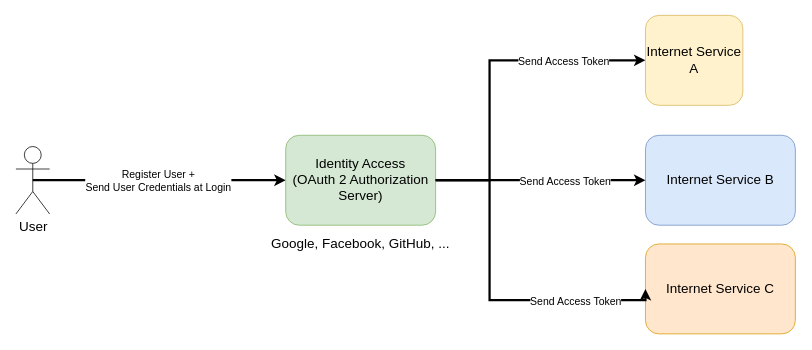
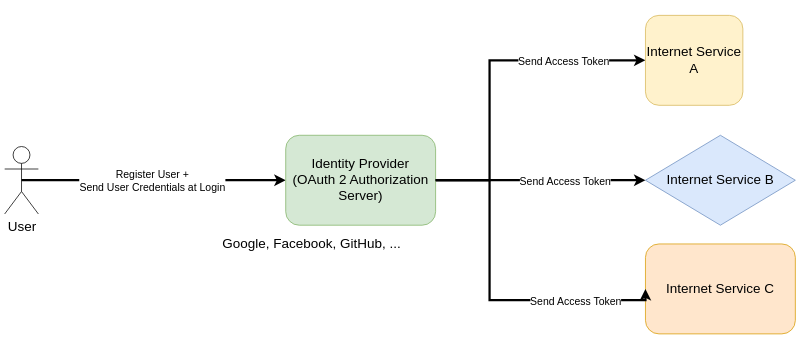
(32, 180) -> (21, 180)
(360, 180) -> (360, 180)
(720, 180) -> (720, 180)
(360, 244) -> (312, 244)
